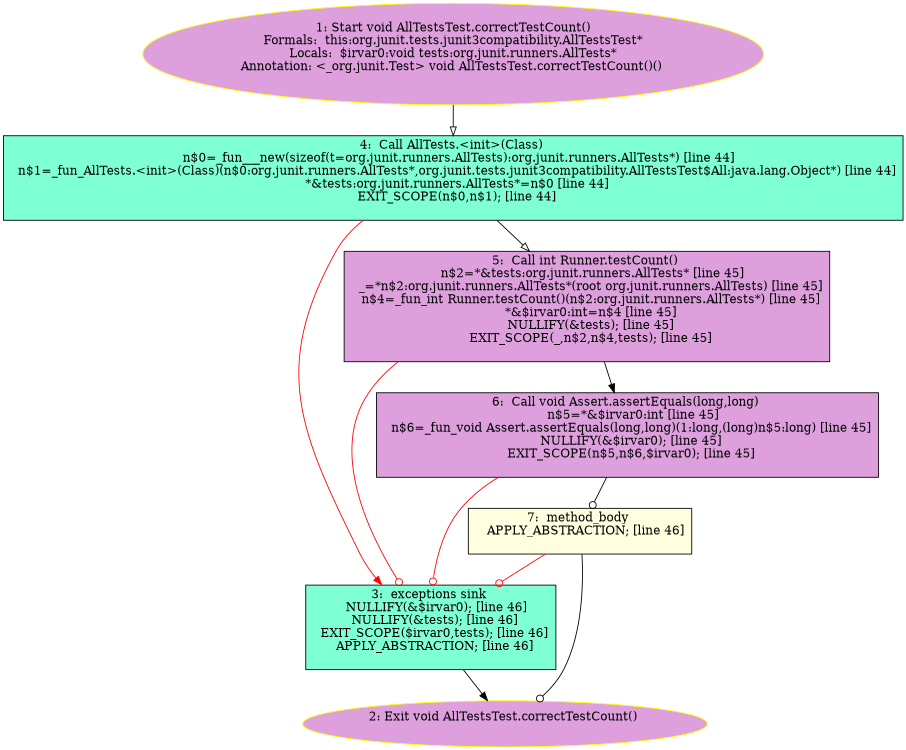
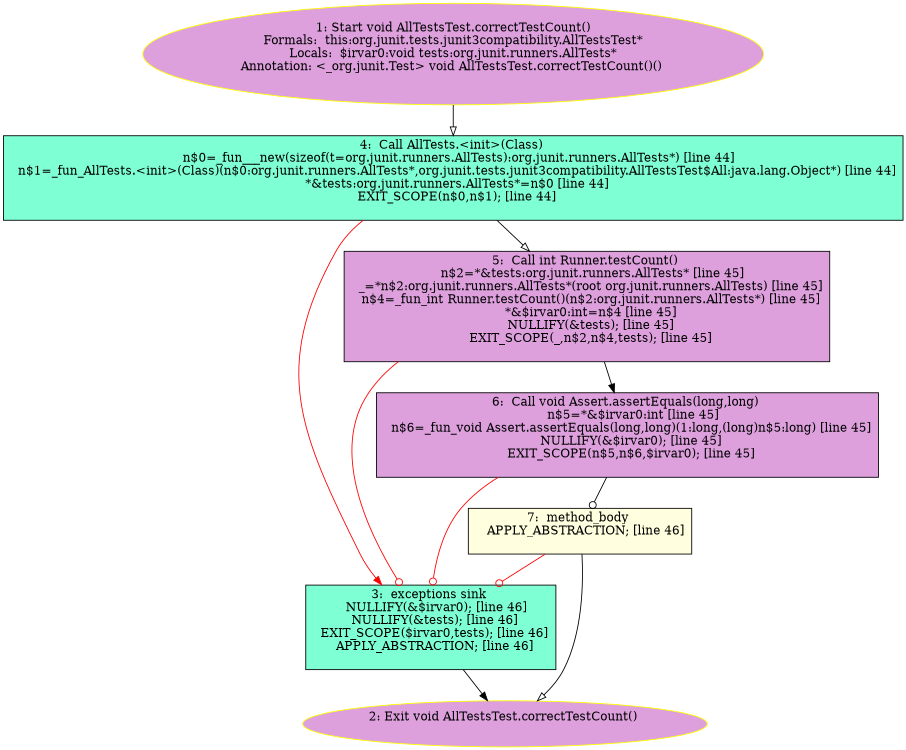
(577, 630) -> (577, 629)
